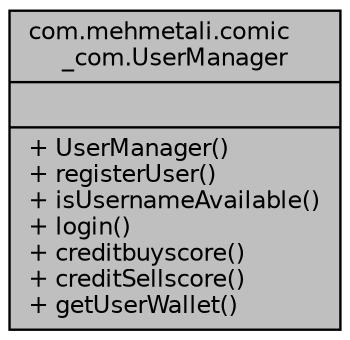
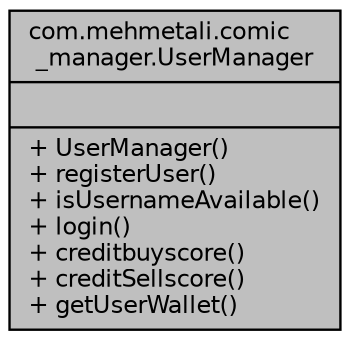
(175, 58) -> (175, 58)
